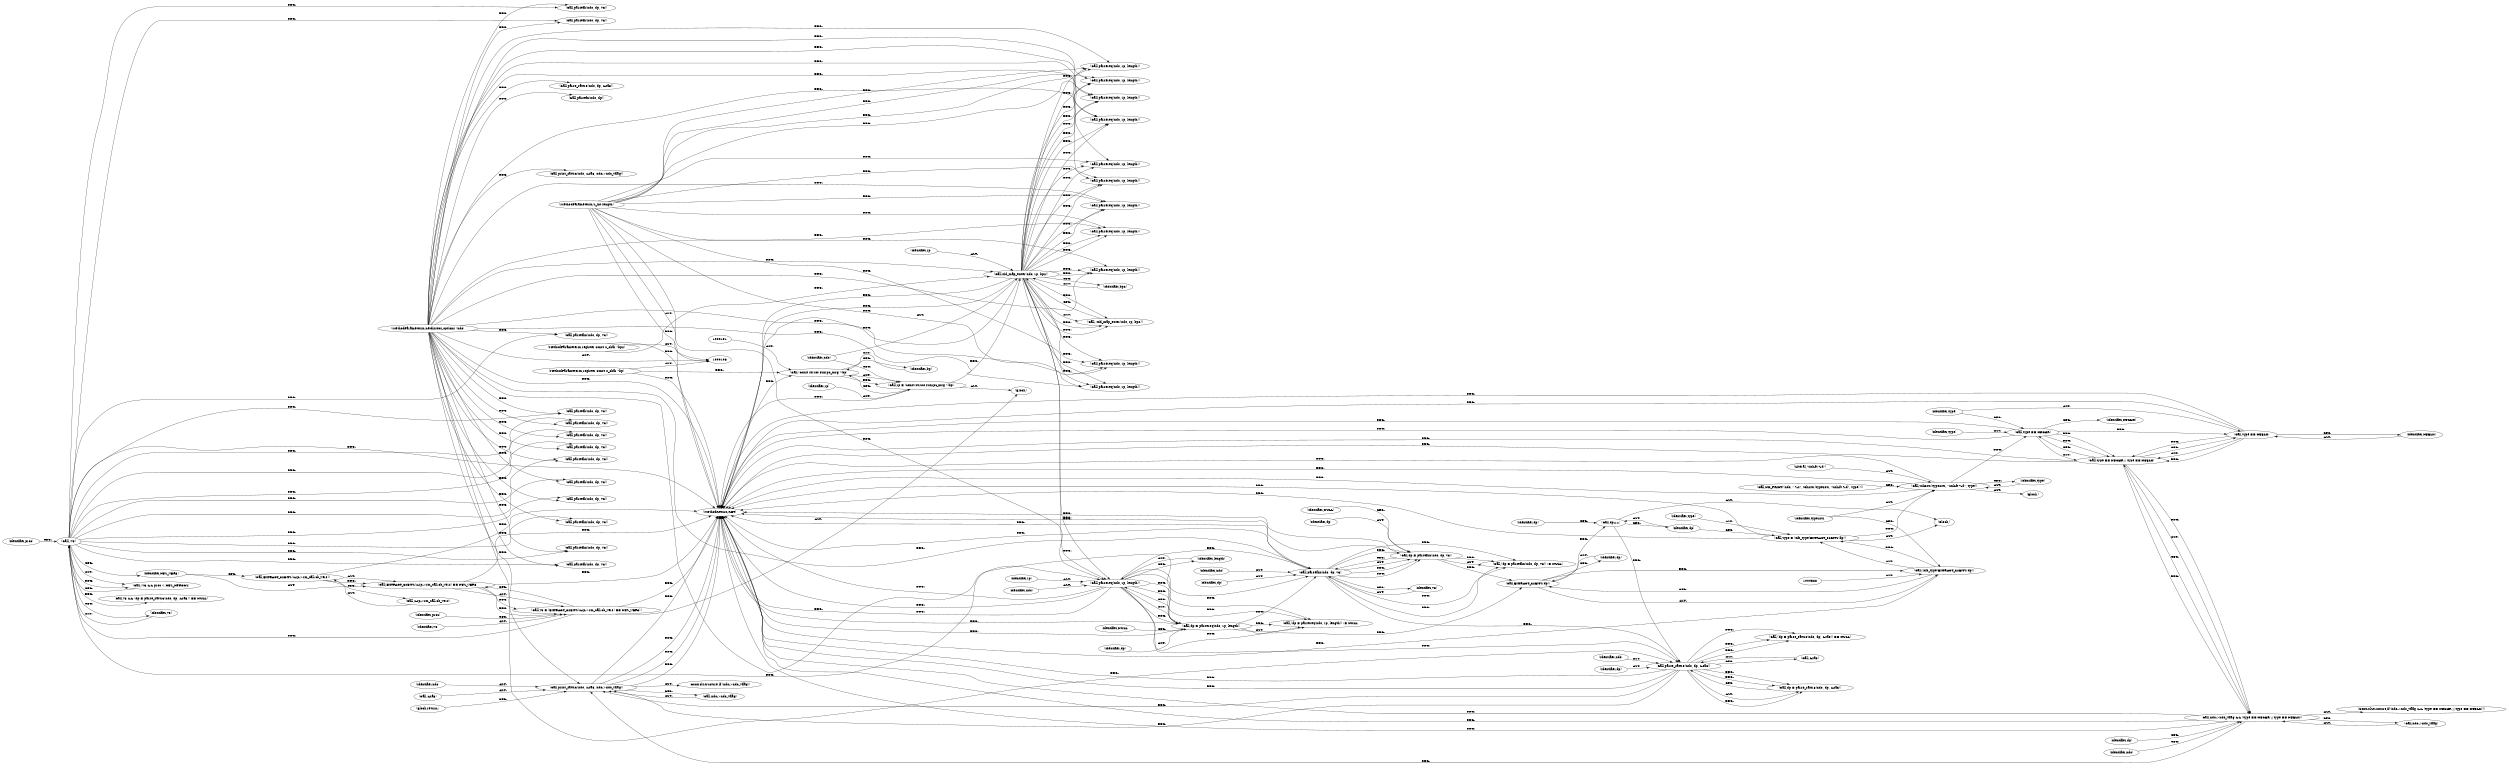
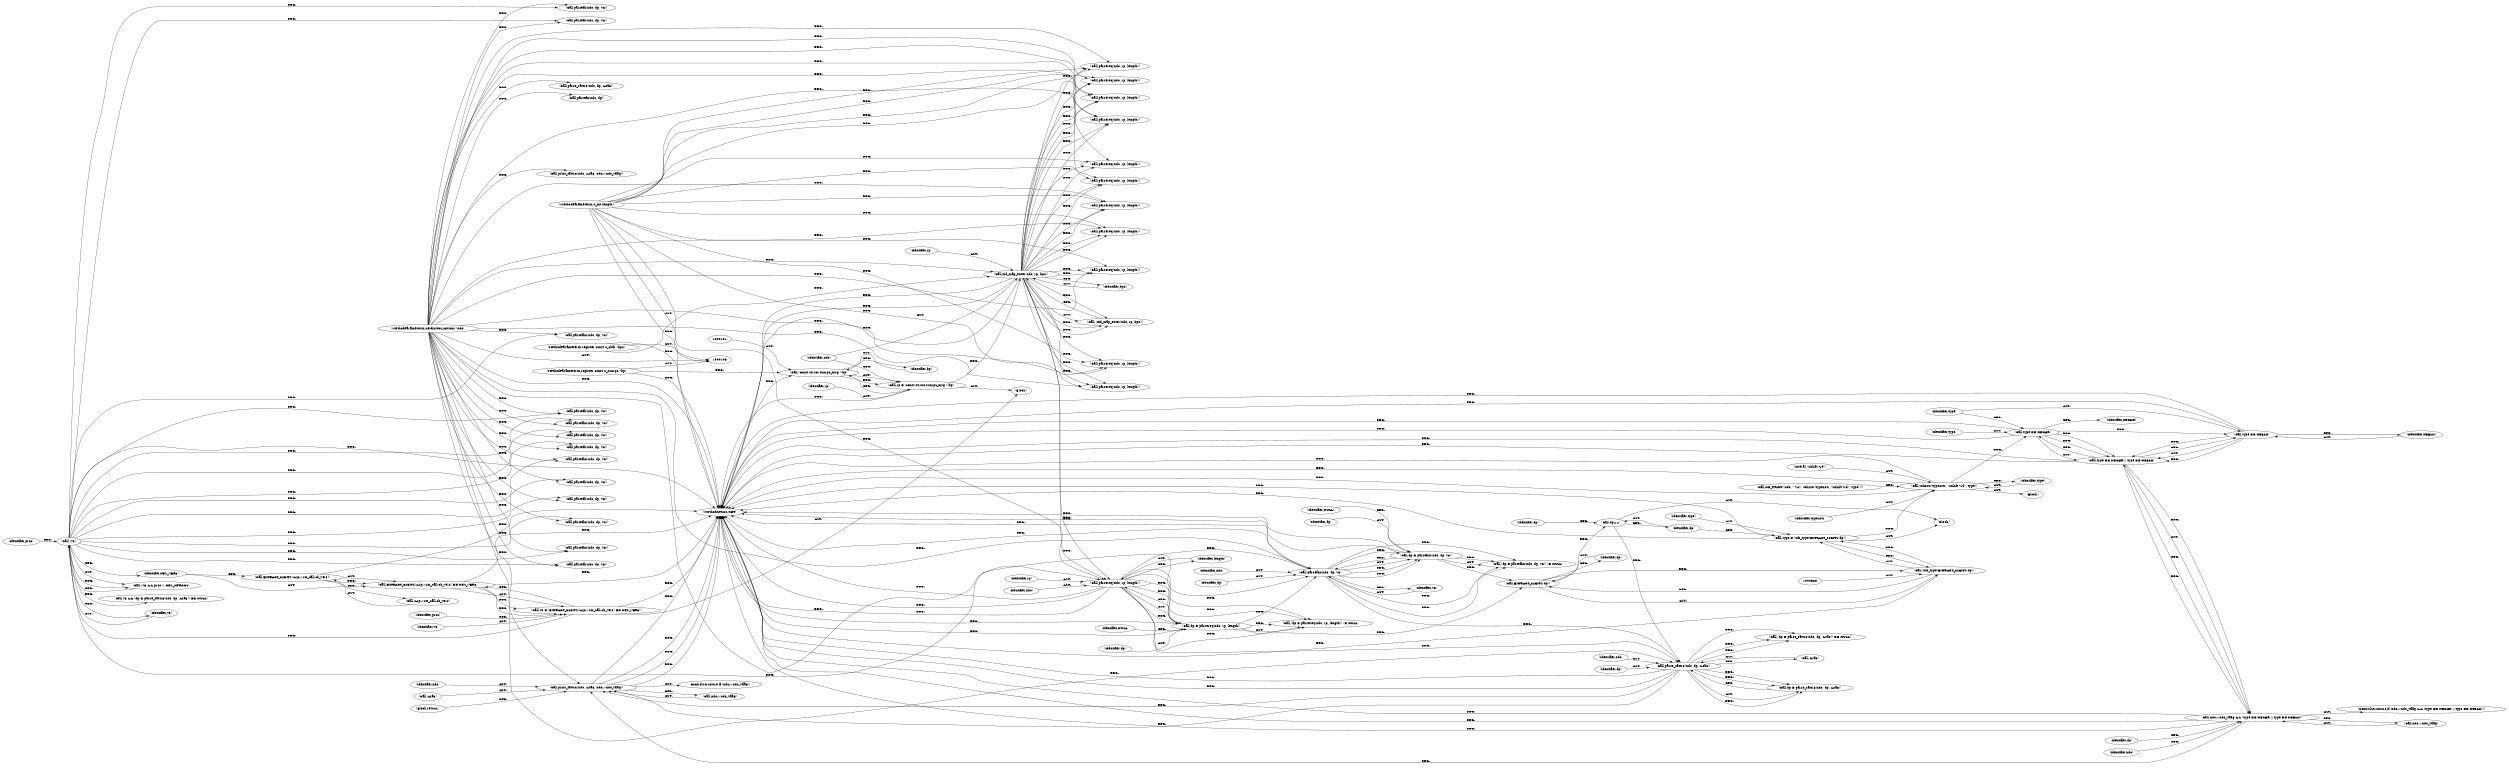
(587, 371) -> (587, 371)
(1892, 525) -> (1876, 554)
